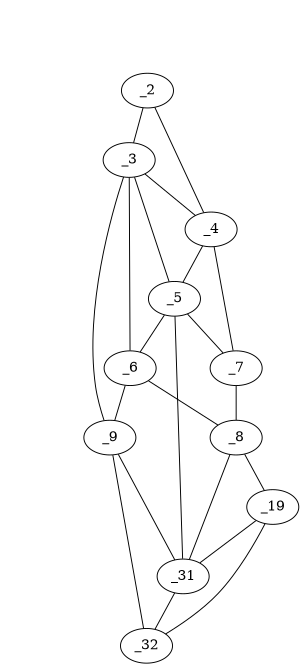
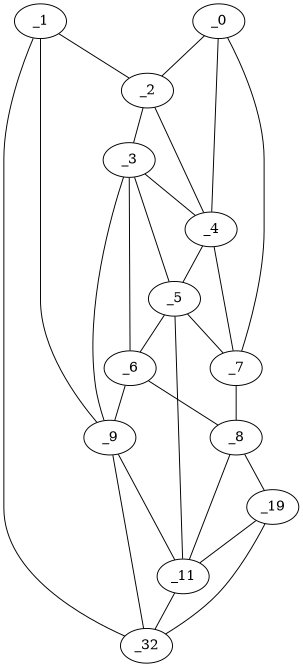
none -> (40, 21)
none -> (219, 21)
(183, 576) -> (183, 576)
